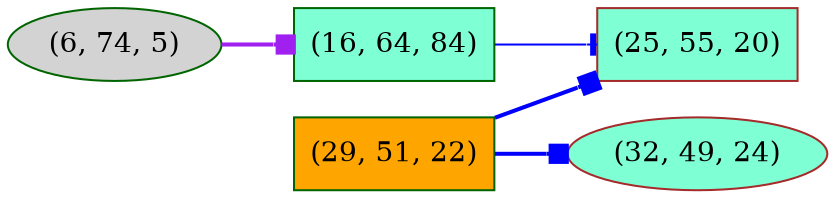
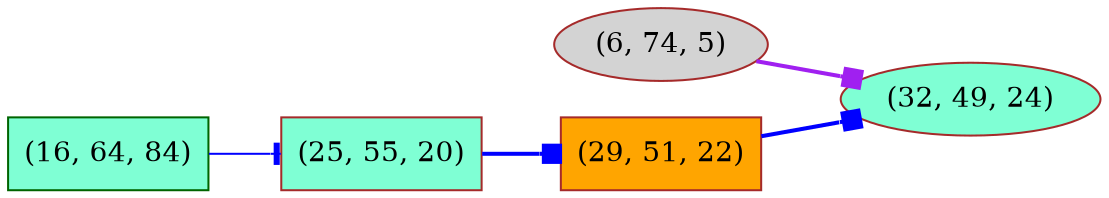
(115, 45) -> (661, 45)
(247, 45) -> (798, 69)
(536, 103) -> (511, 154)
(394, 154) -> (661, 154)
